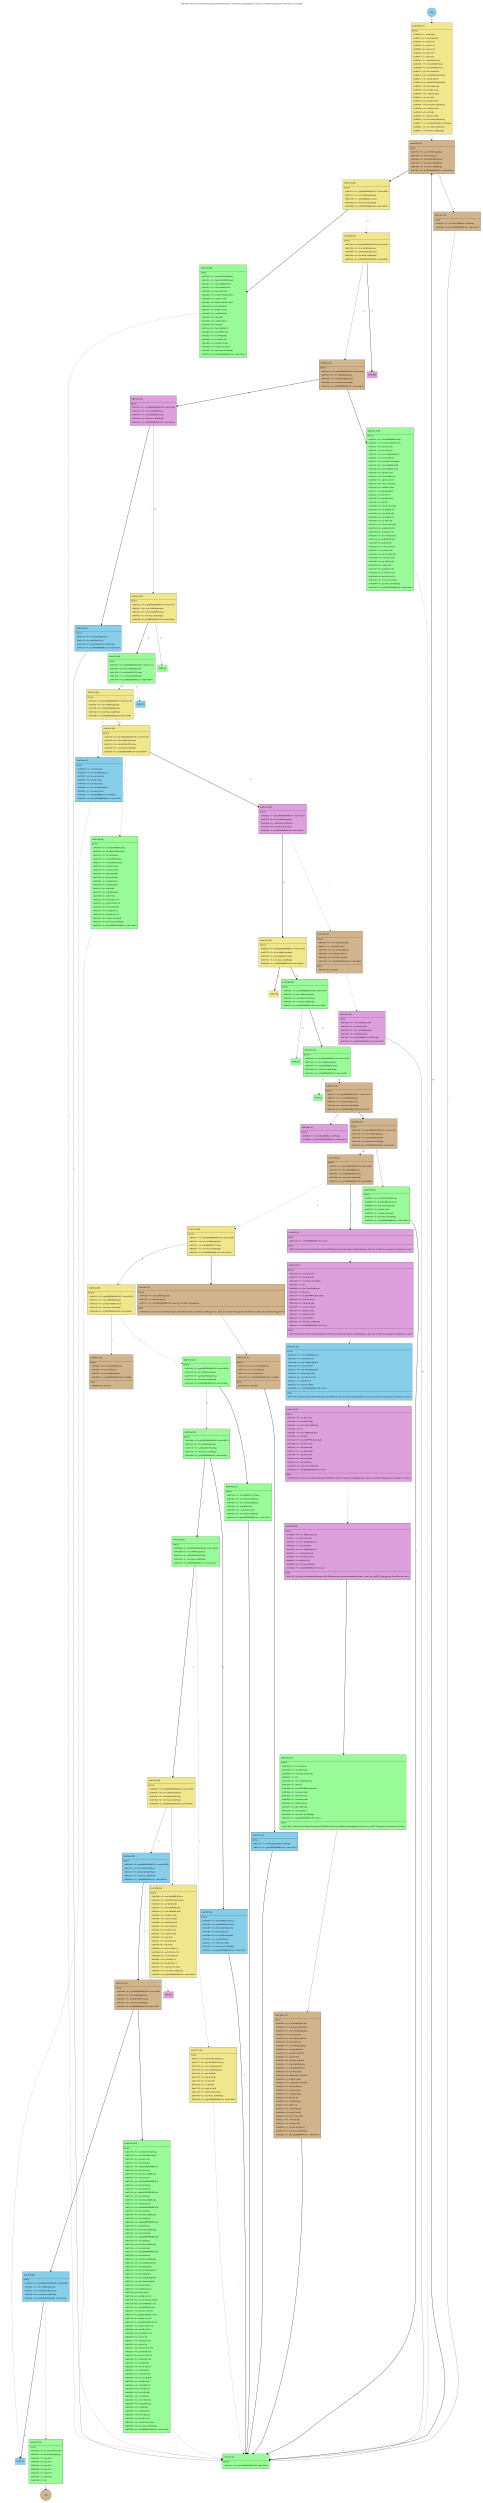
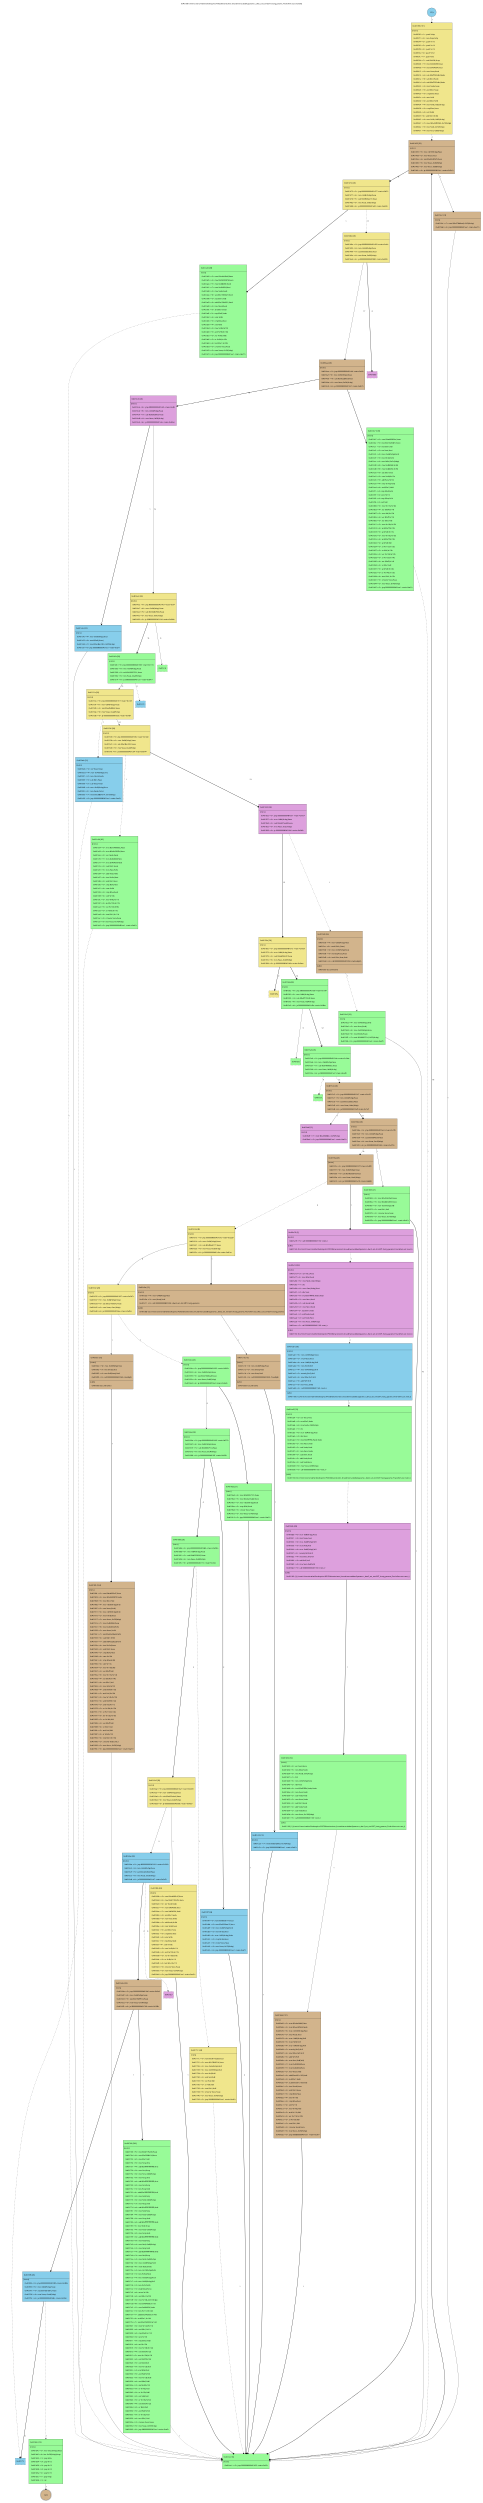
(362, 1028) -> (362, 1028)
(348, 1444) -> (348, 1444)
none -> (111, 1667)
none -> (187, 2222)
